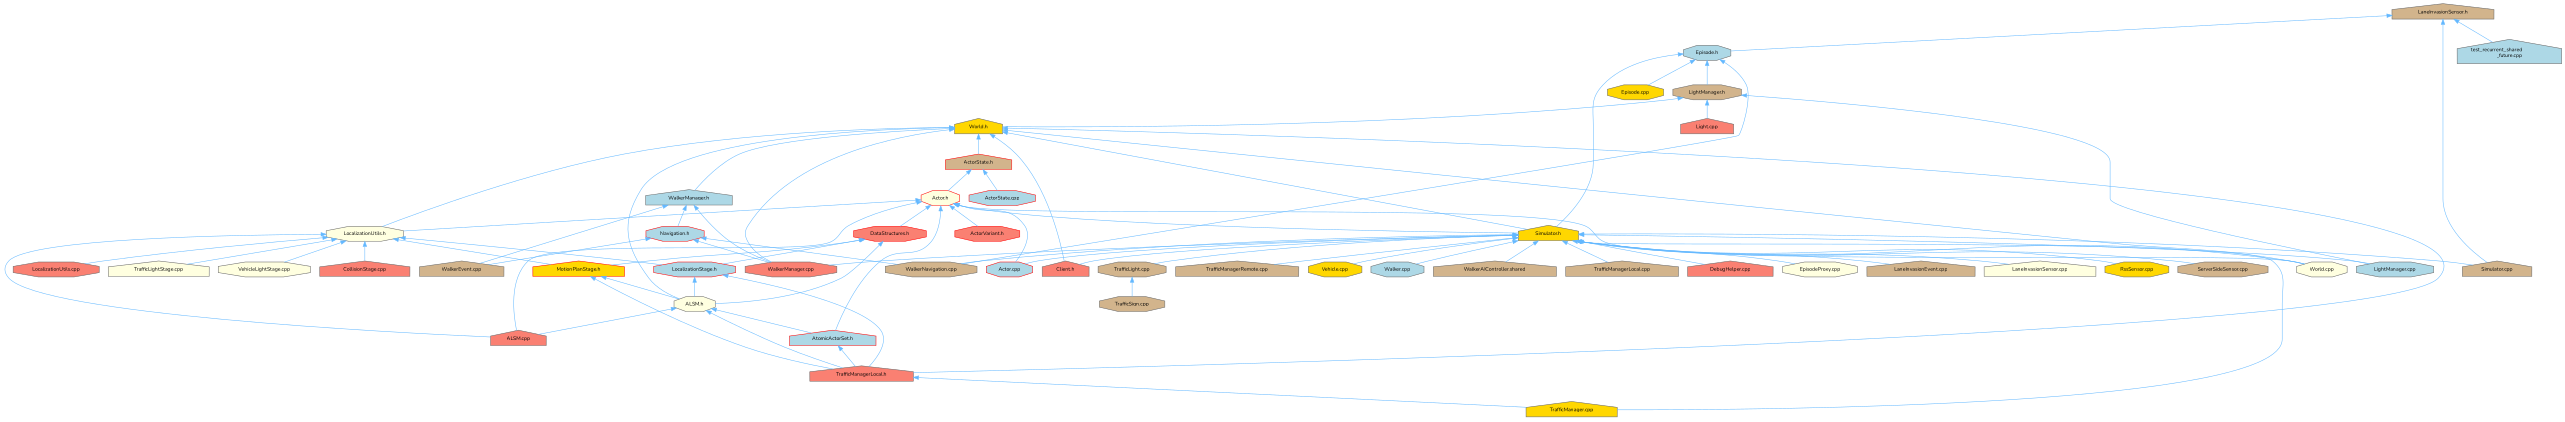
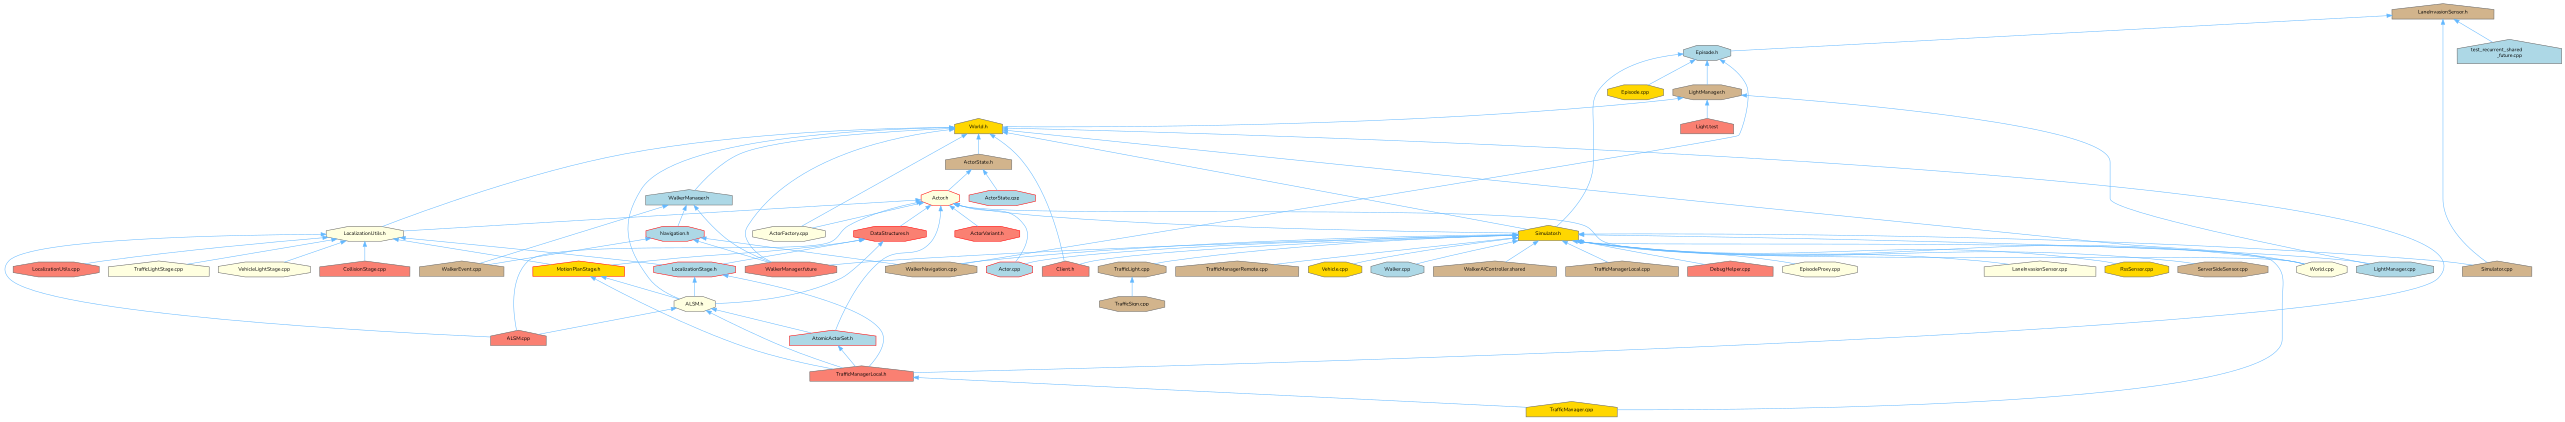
(1707, 127) -> (1707, 127)
(979, 163) -> (979, 163)
none -> (789, 234)
(791, 269) -> (791, 269)
(1921, 269) -> none
